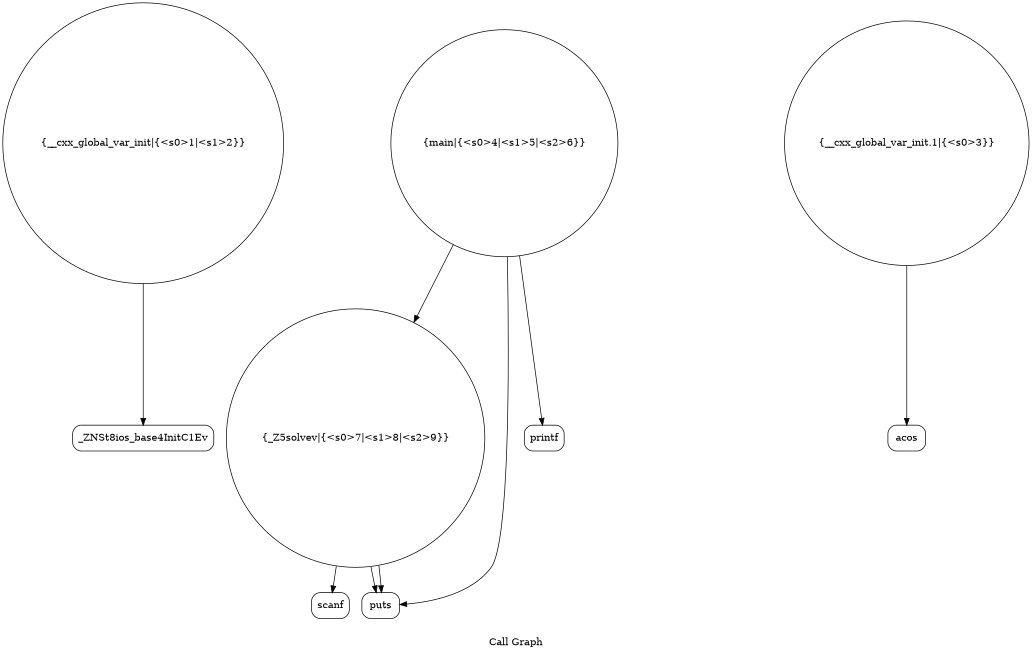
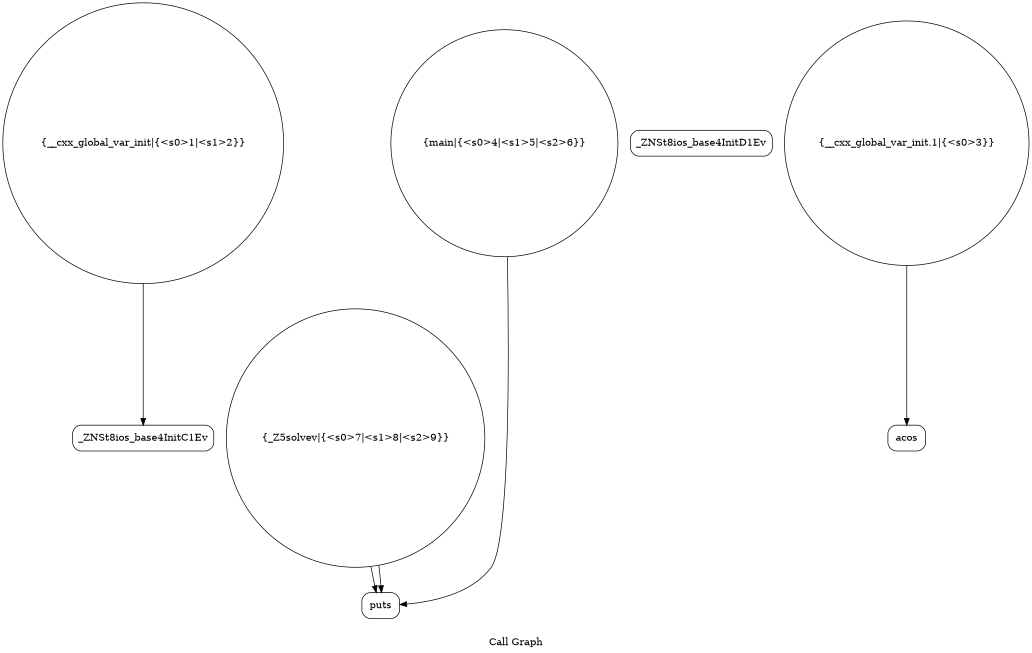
none -> (701, 143)
(435, 280) -> none
(544, 438) -> none
(330, 606) -> none
